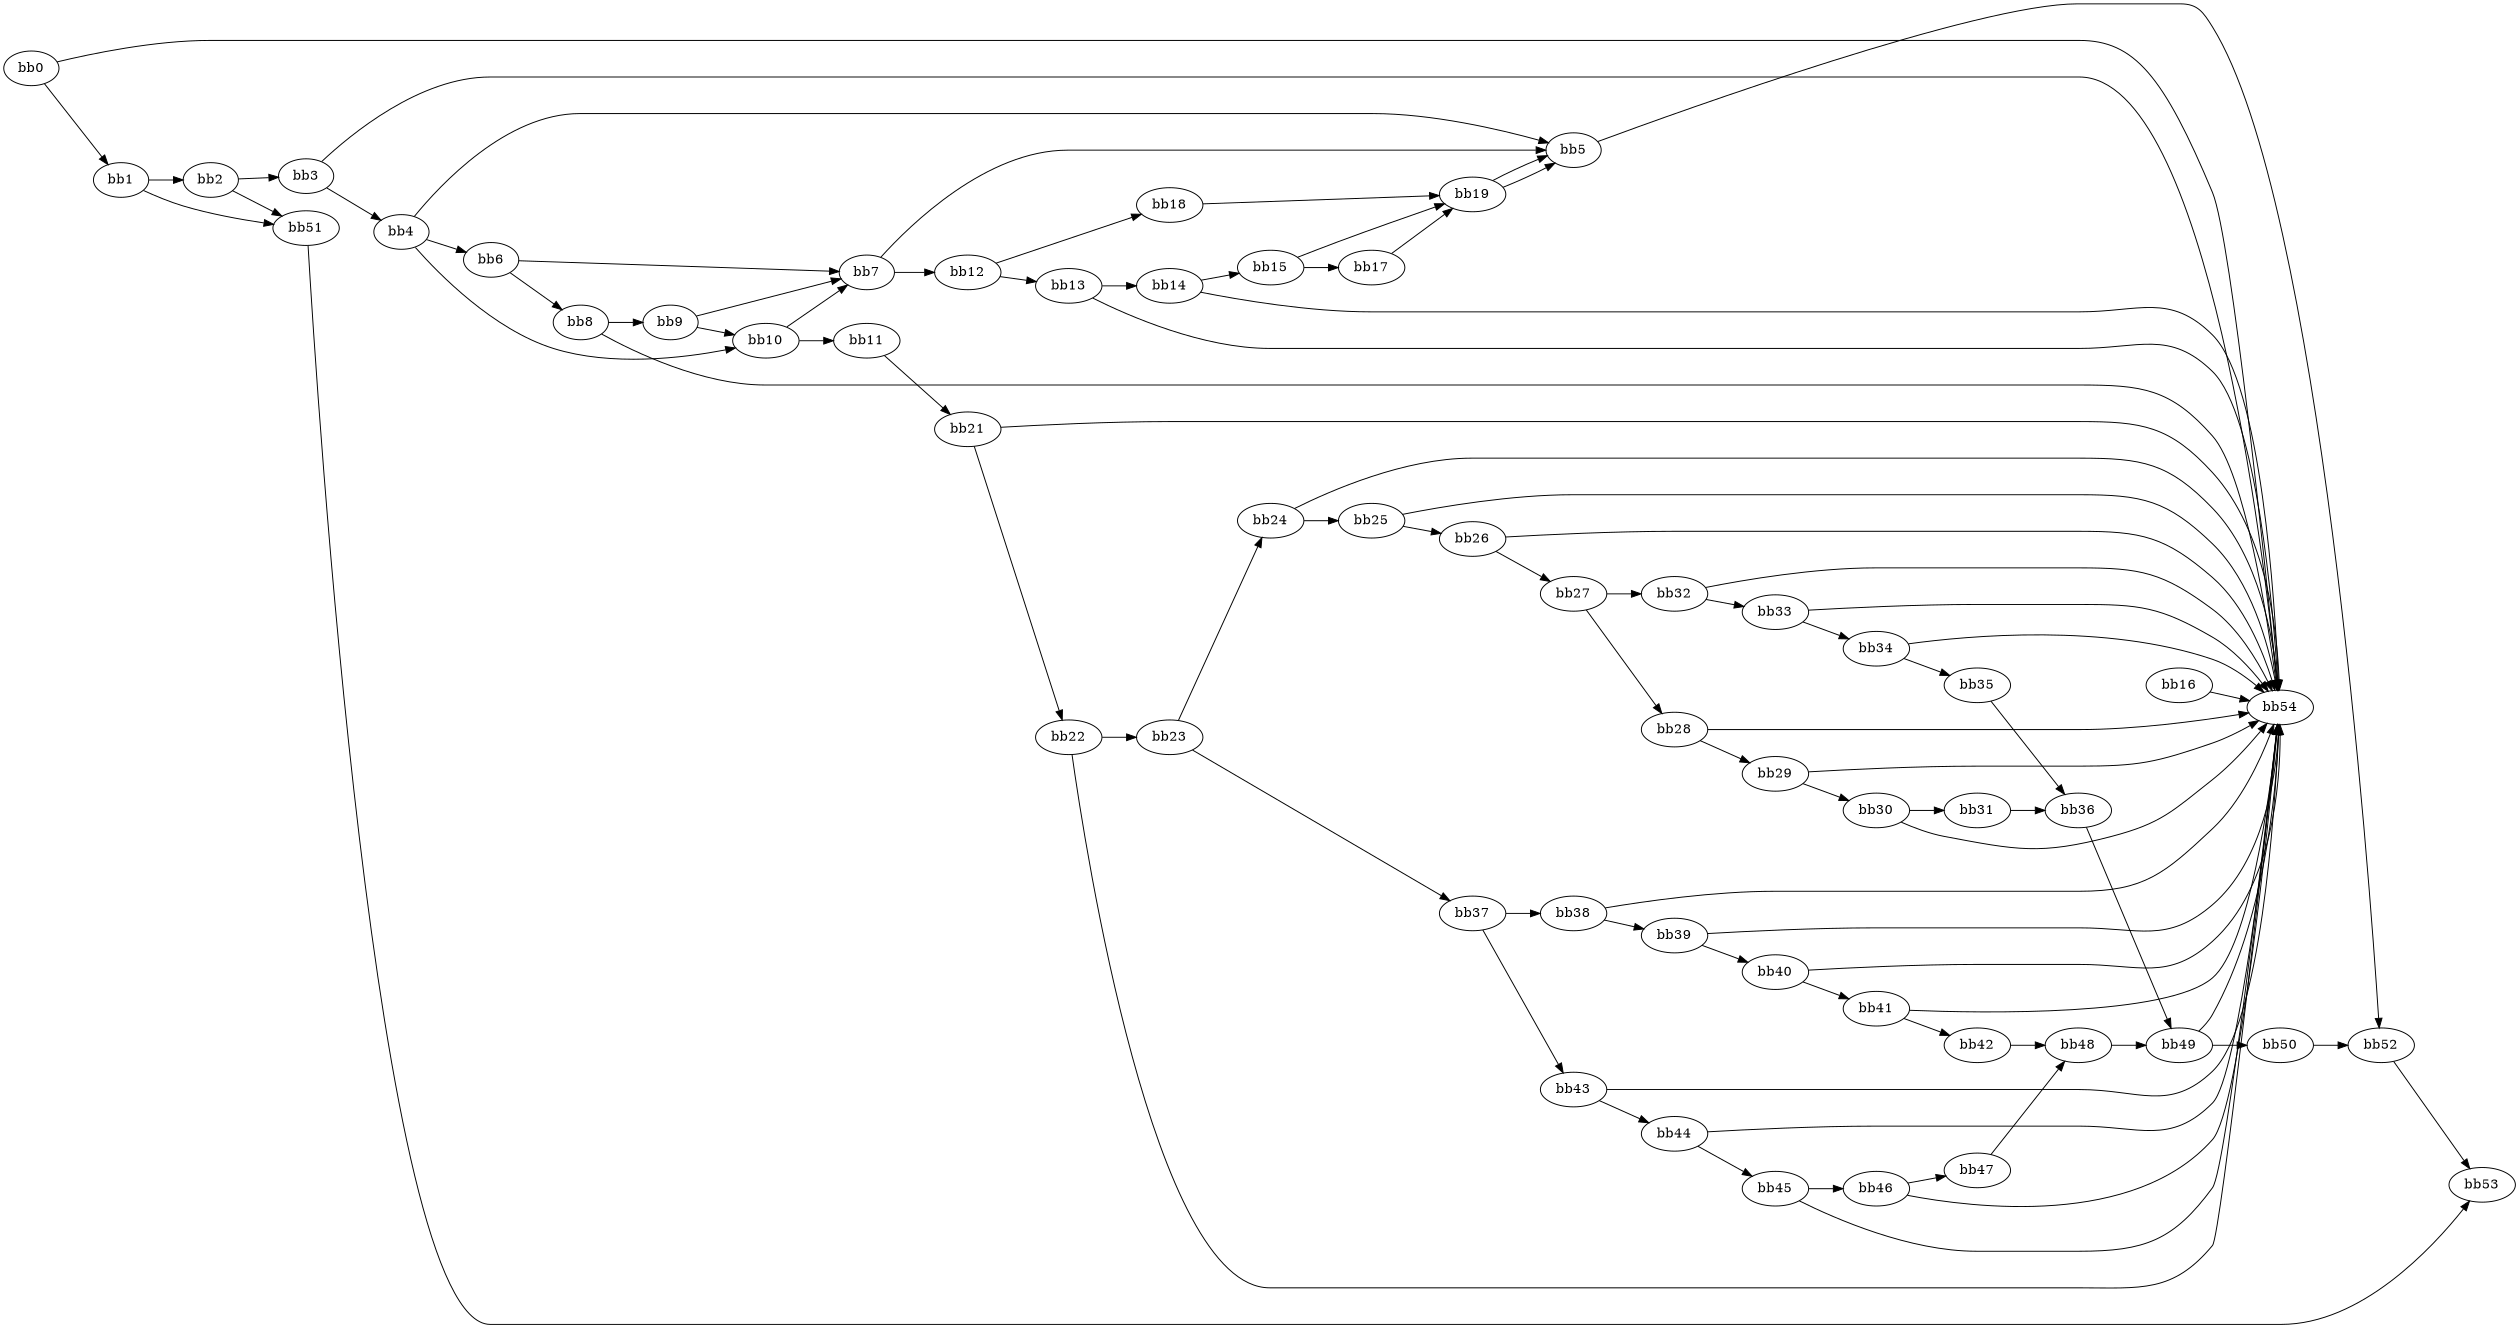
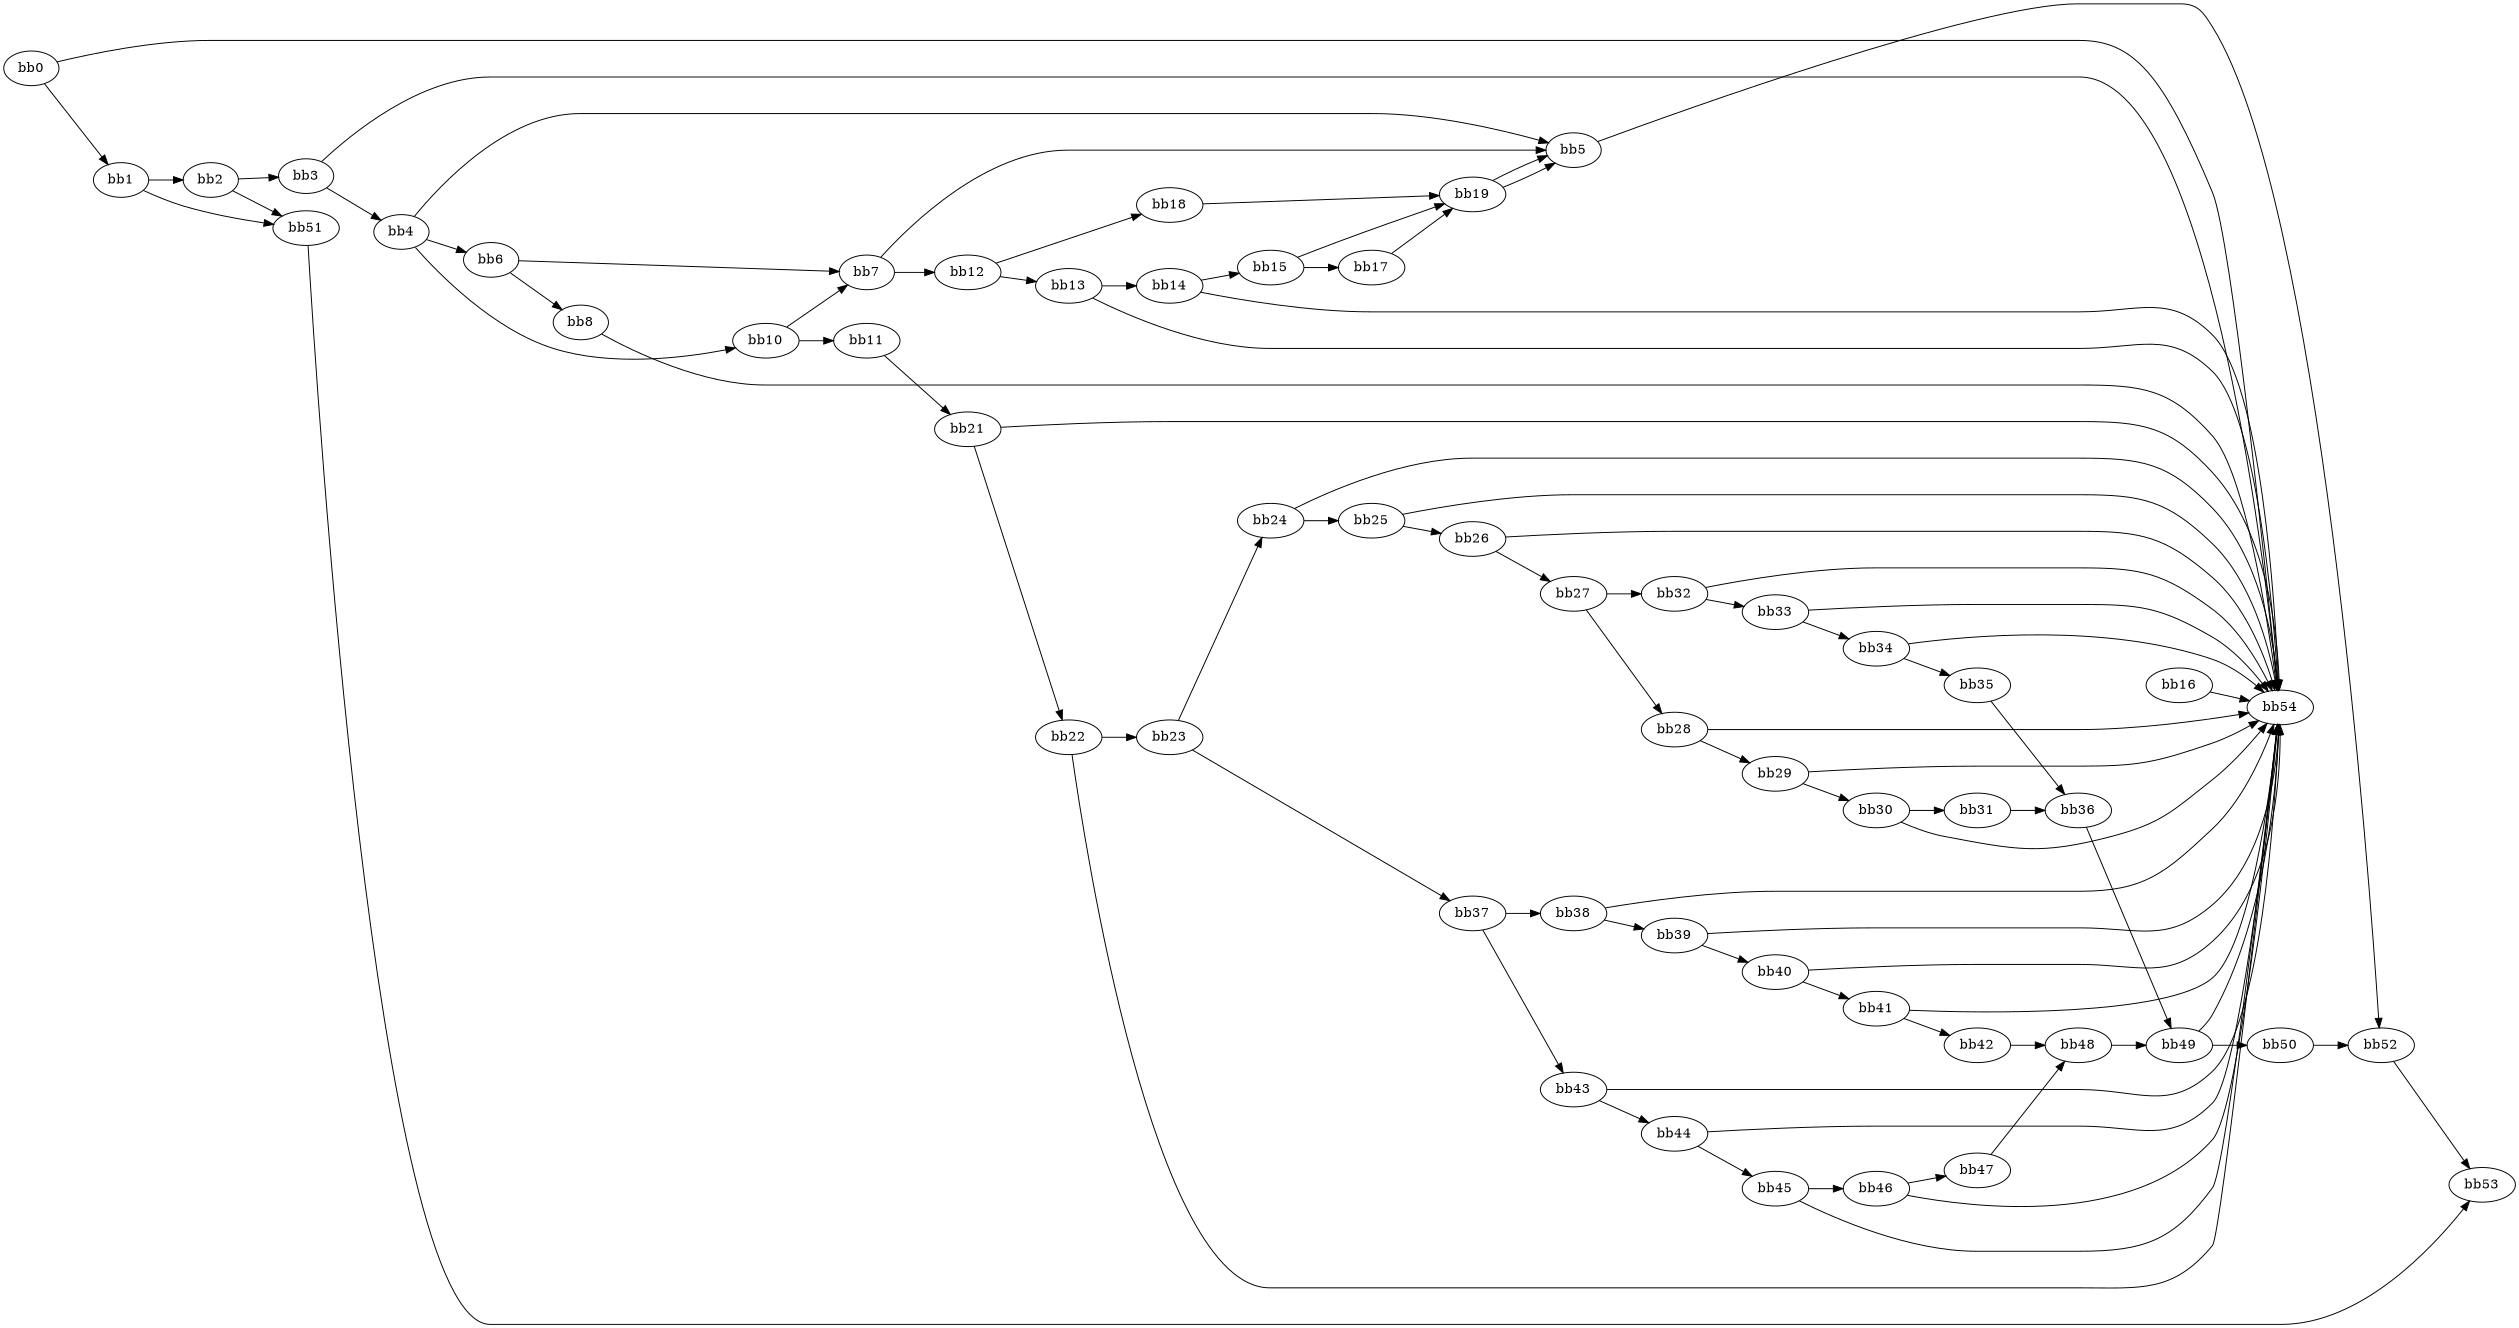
(671, 322) -> none
